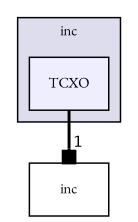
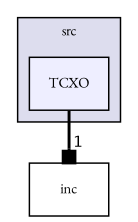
(69, 32) -> (69, 32)
